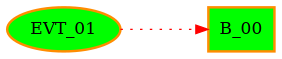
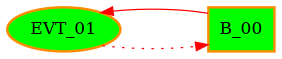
none -> (161, 9)
